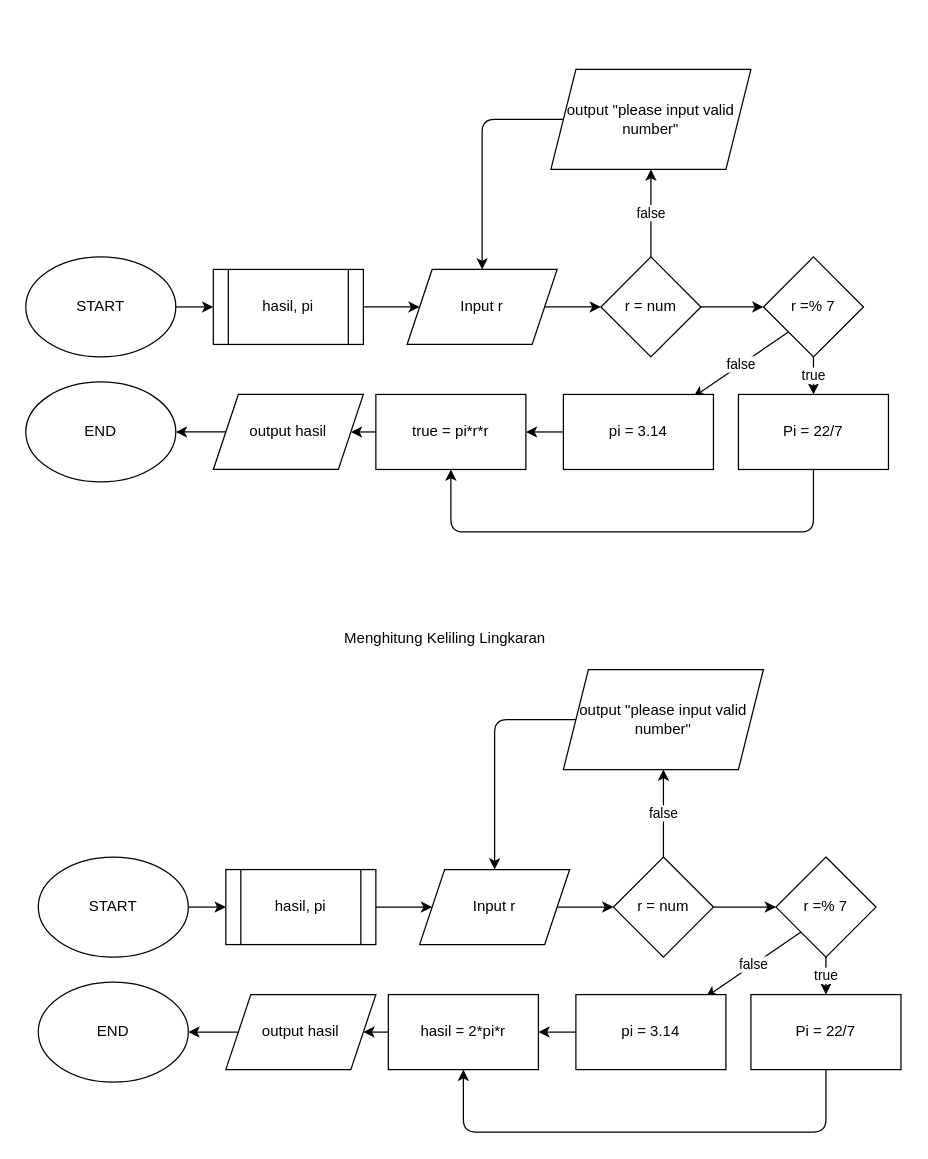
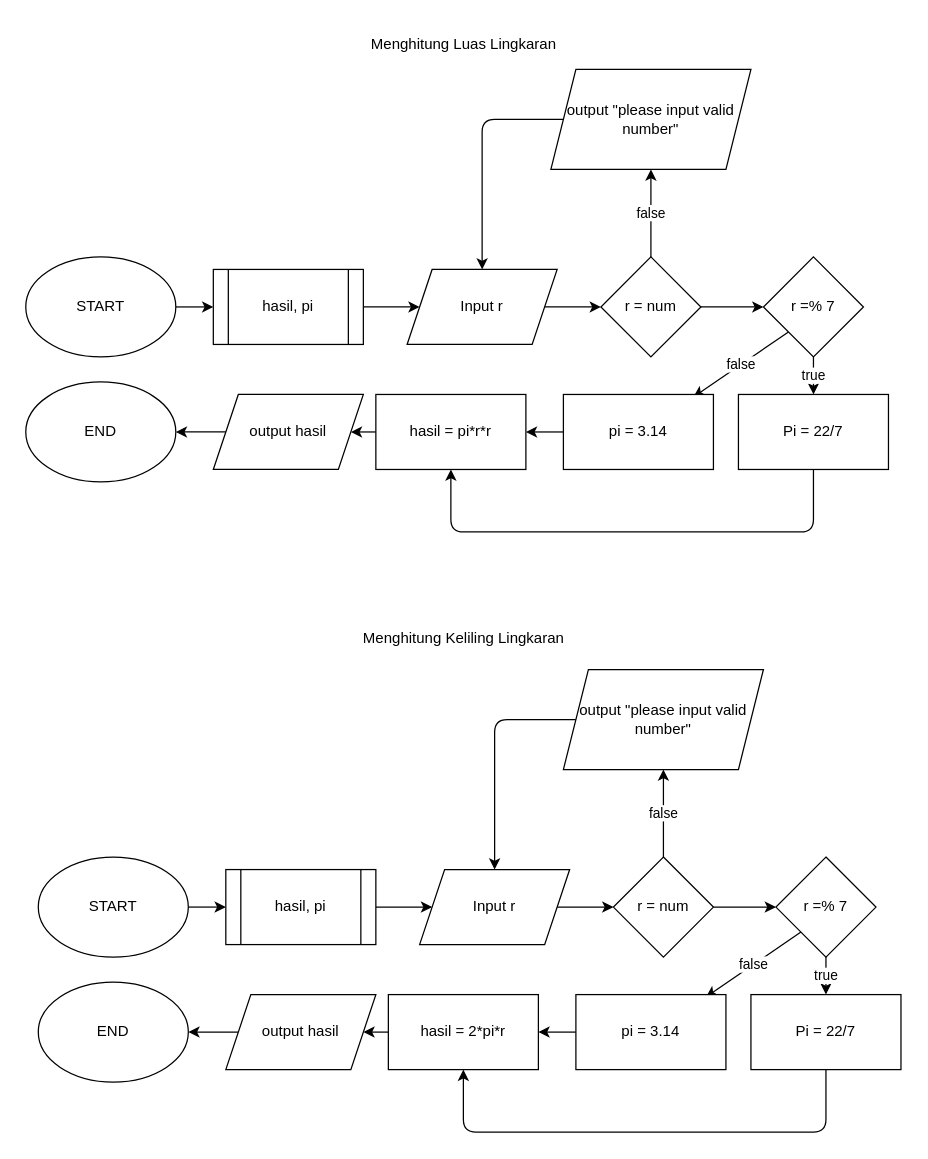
none -> (463, 44)
(451, 432) -> (451, 432)
(444, 638) -> (463, 638)
